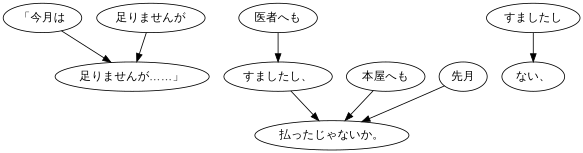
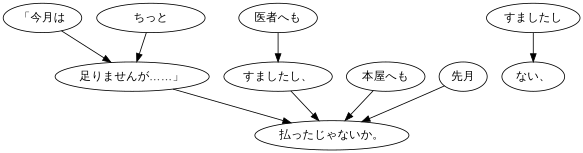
(151, 18) -> (151, 18)
none -> (228, 105)
